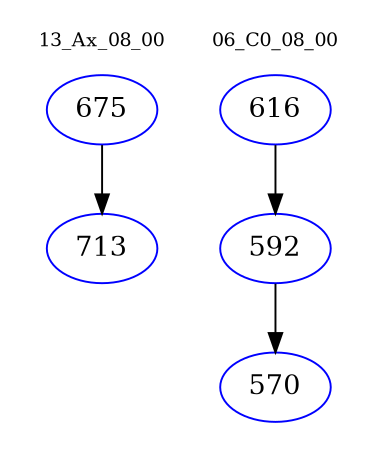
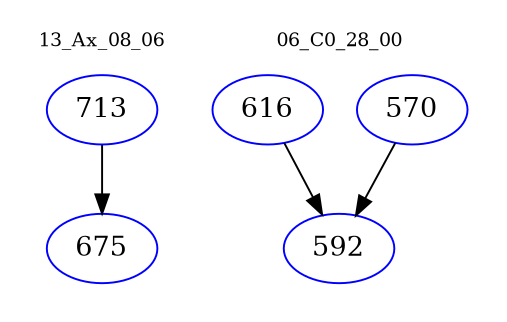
(102, 41) -> (102, 41)
(275, 41) -> (340, 41)
(102, 170) -> (102, 170)
(275, 308) -> (380, 171)
